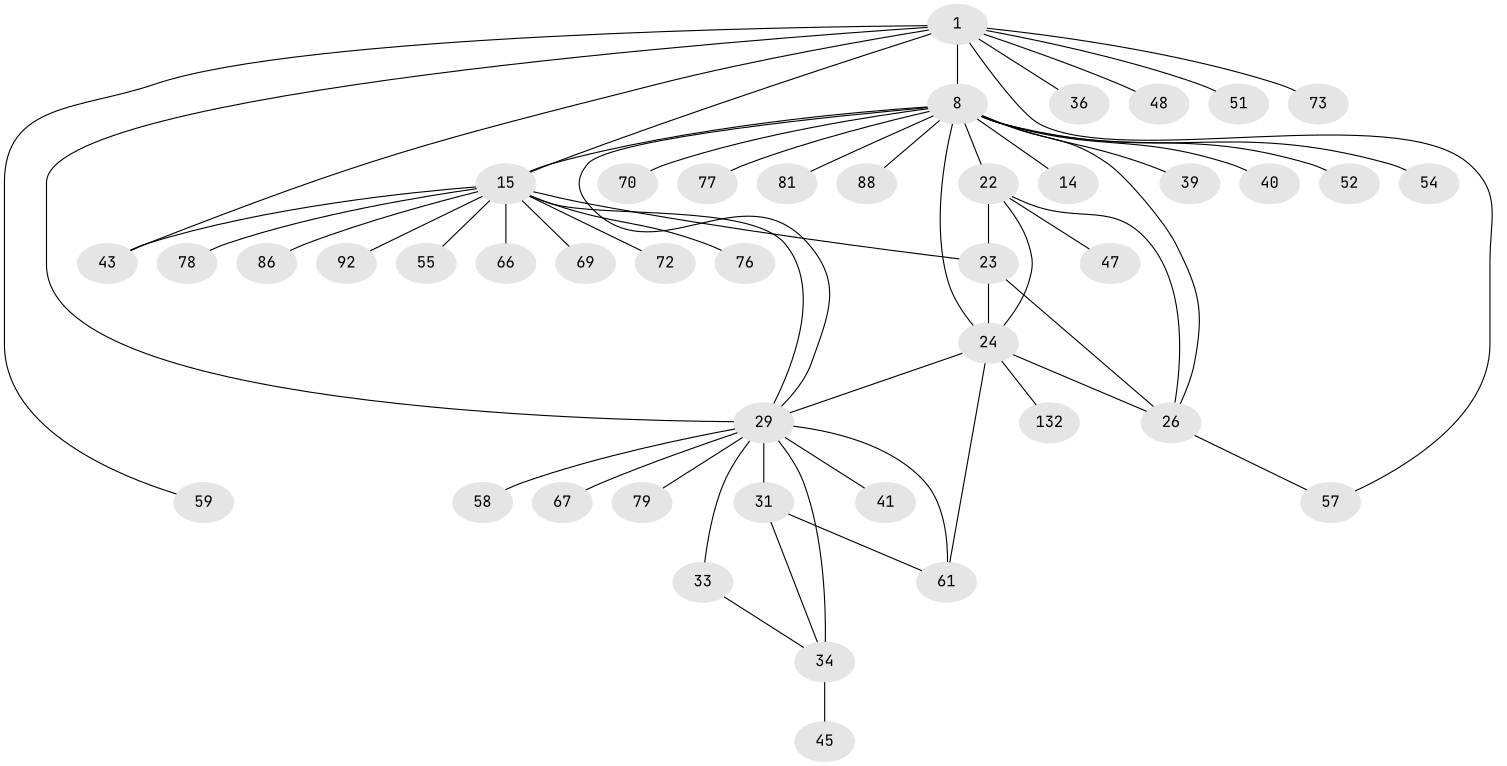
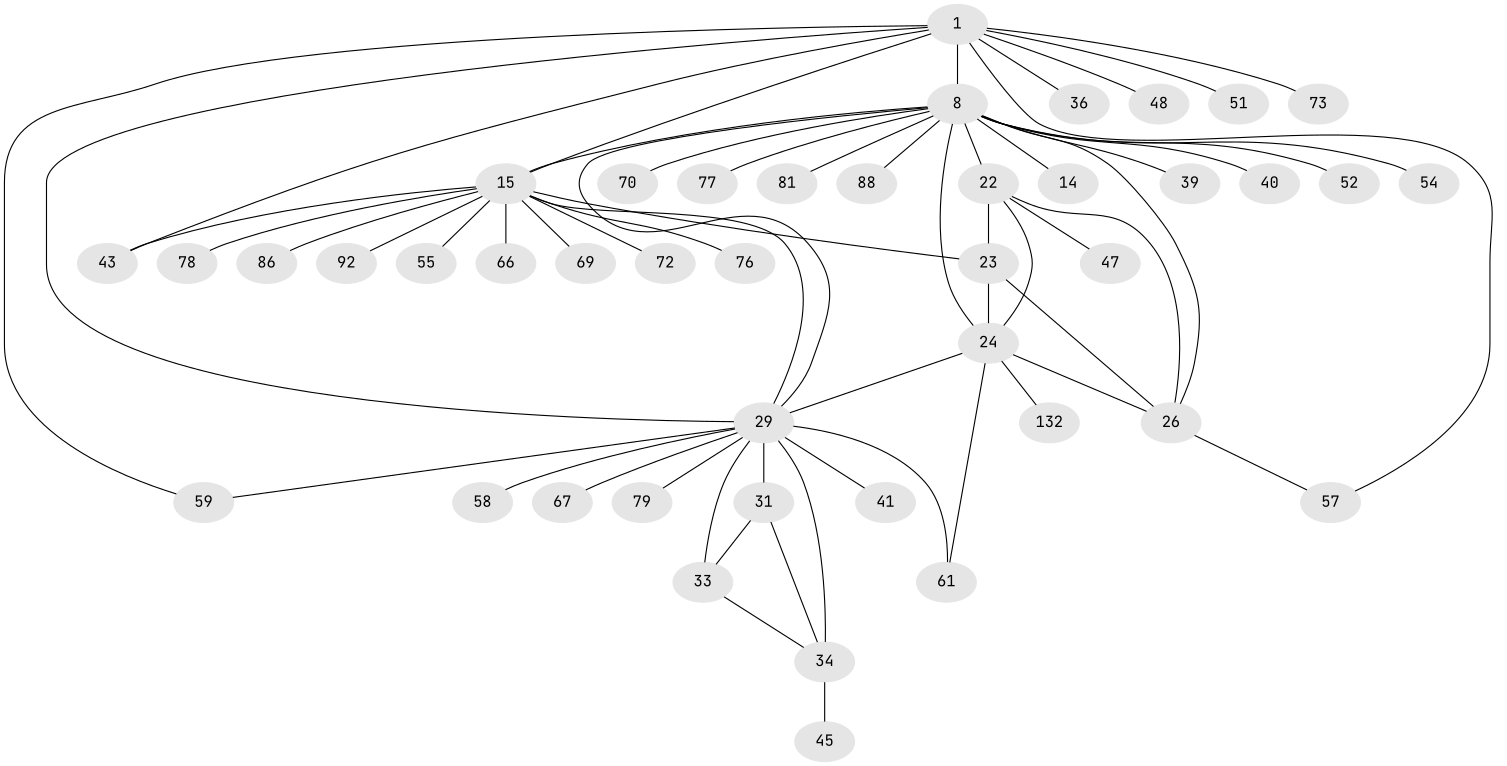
none -> (484, 463)
(855, 542) -> (733, 542)
